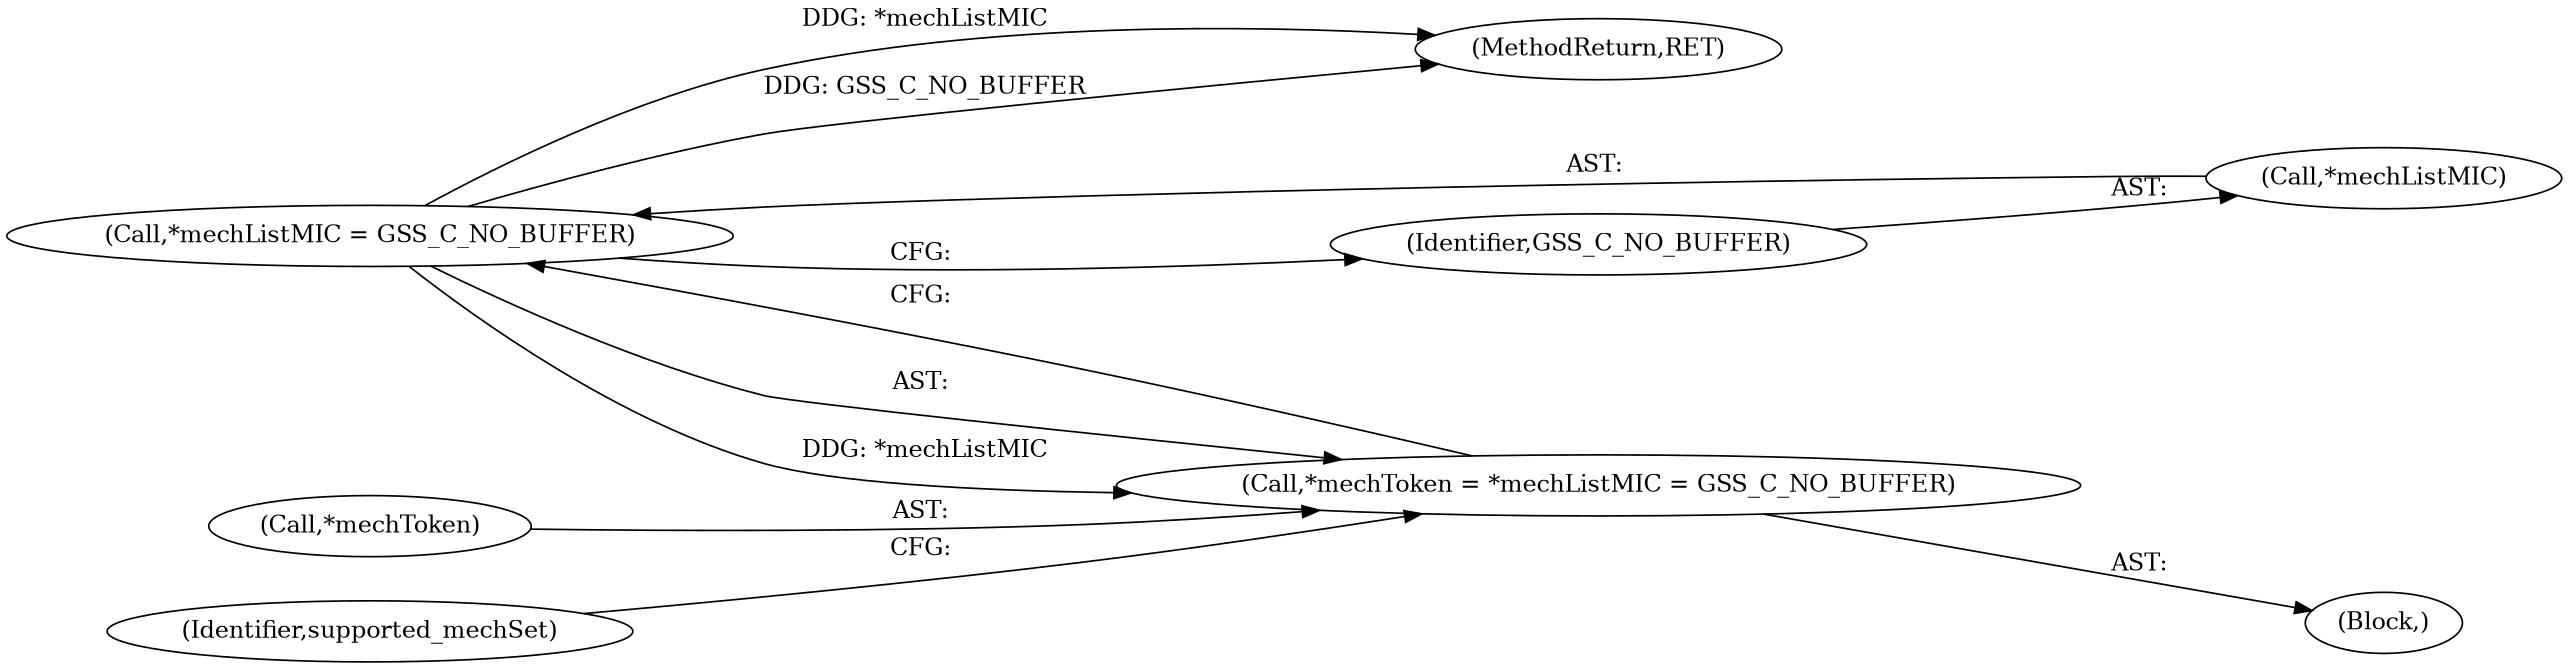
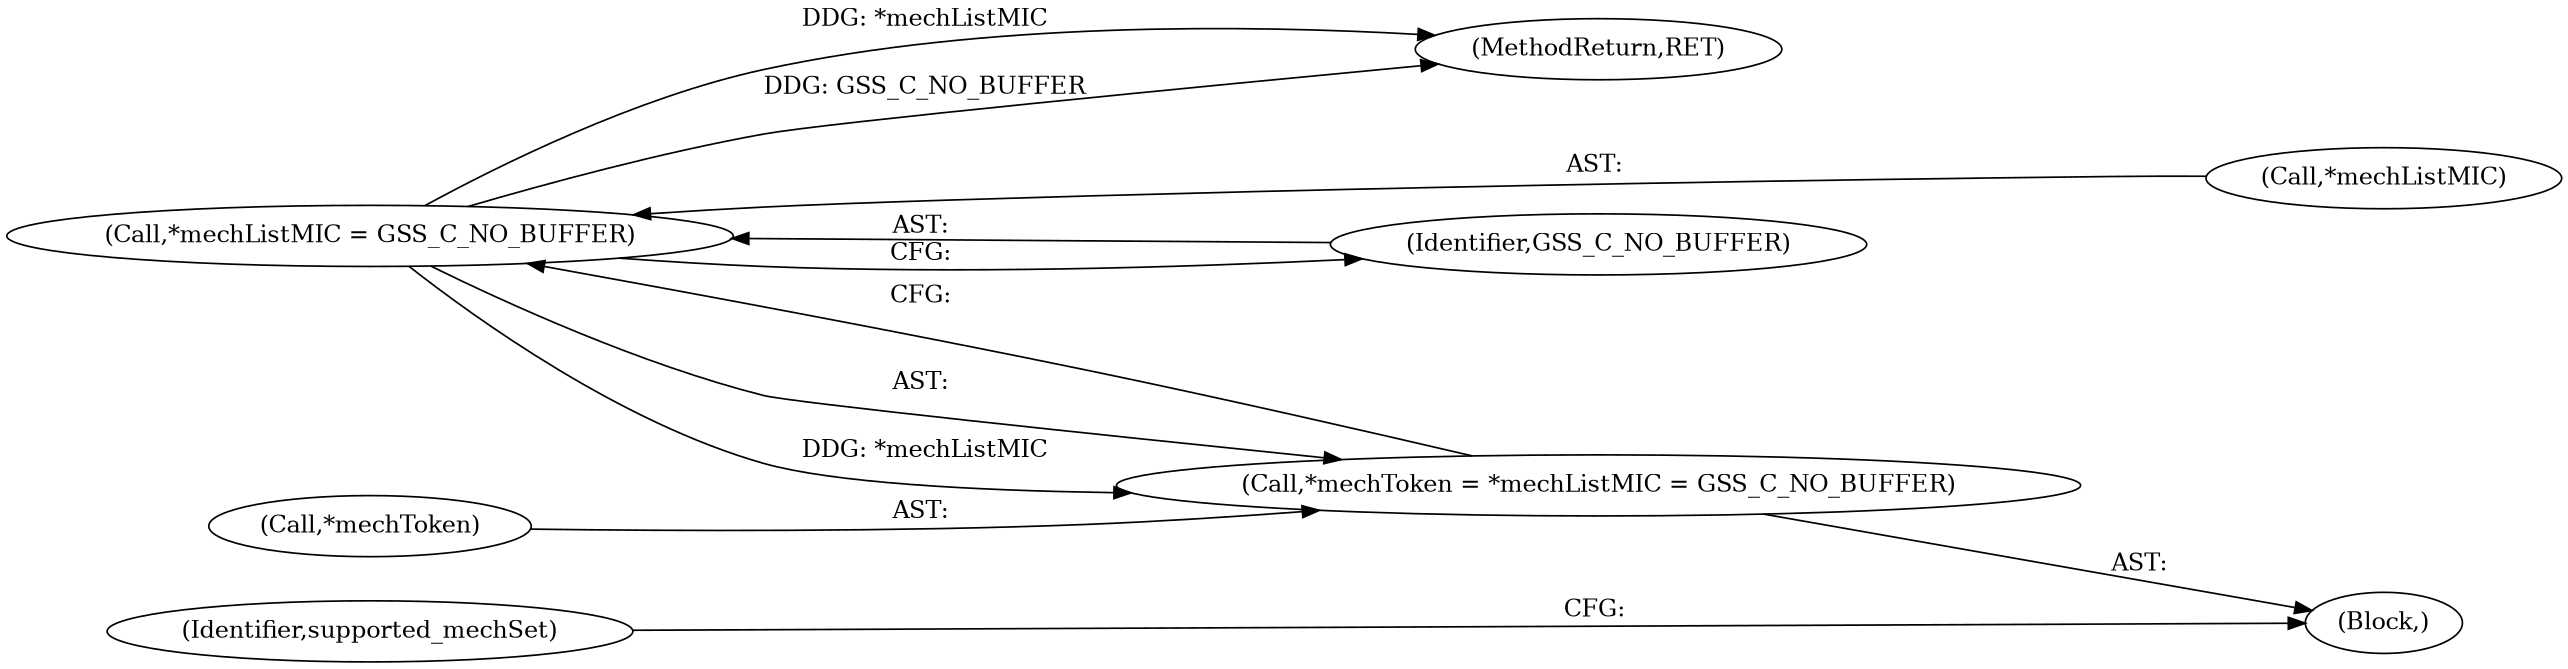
(2027, 215) -> (1040, 241)
(995, 572) -> (1460, 627)
